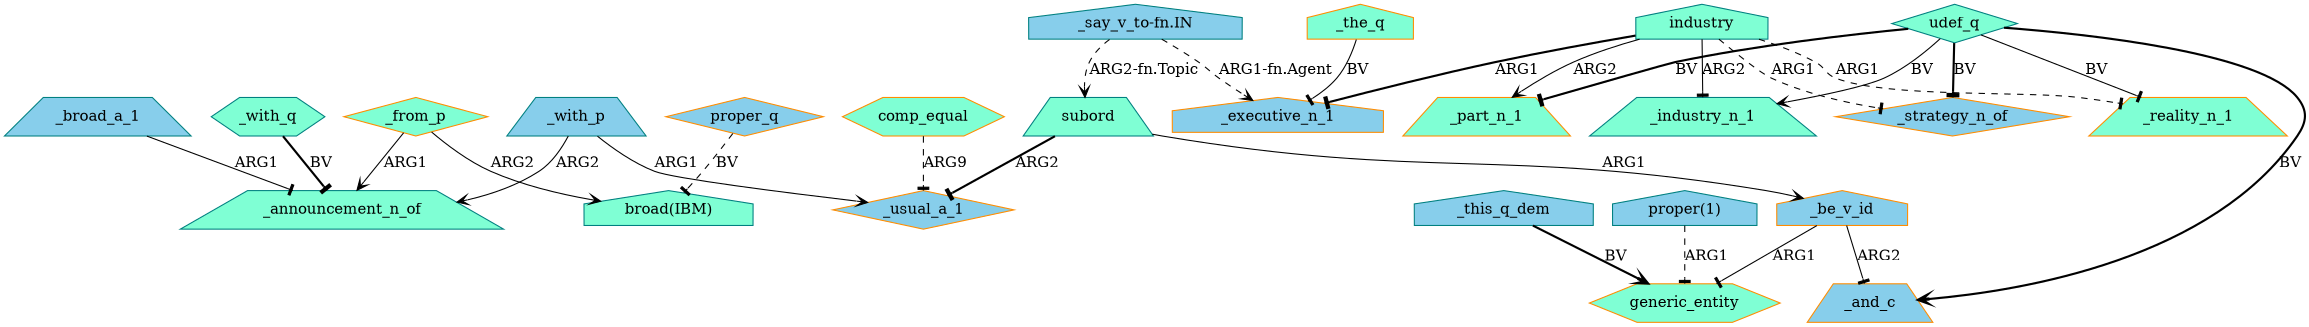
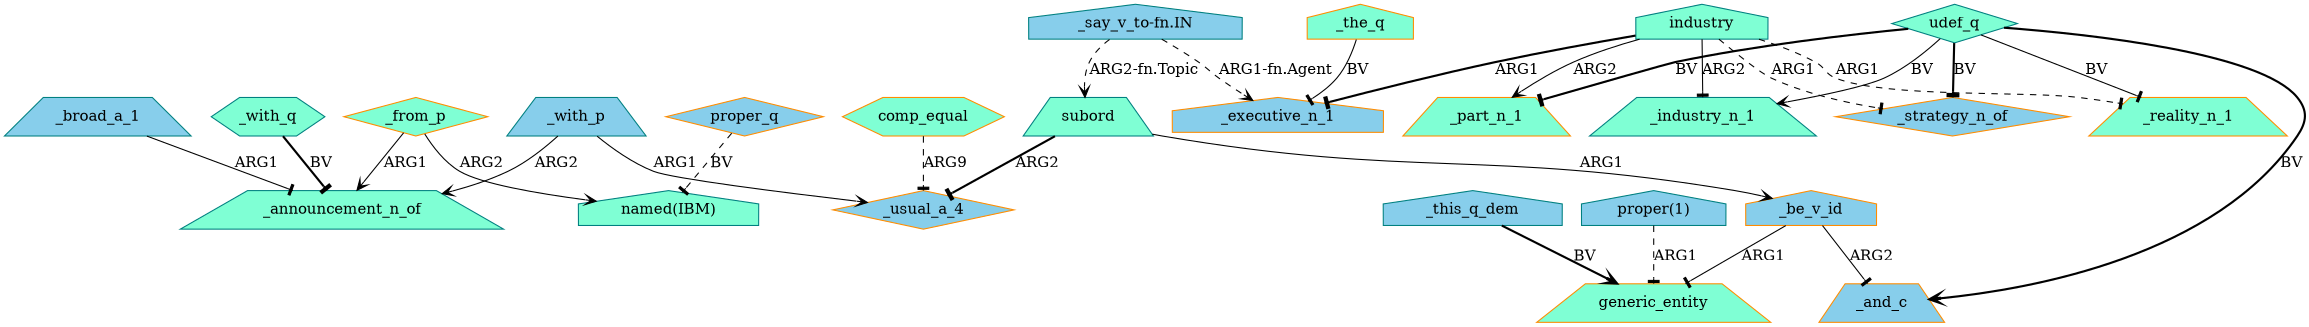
(669, 210) -> (669, 210)
(923, 210) -> (923, 210)
(1685, 303) -> (1654, 303)
